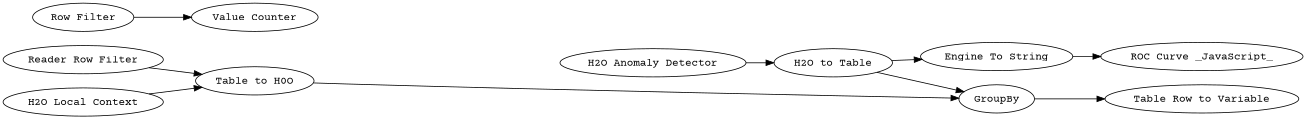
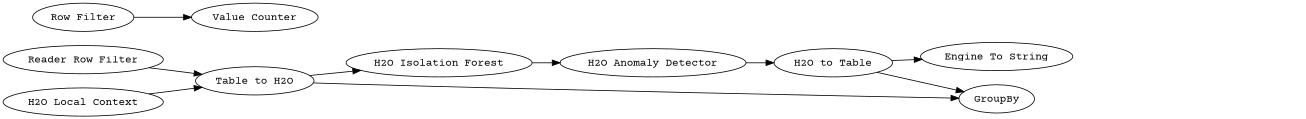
(1202, 56) -> none
none -> (439, 63)
(255, 81) -> (255, 81)
(1202, 99) -> none
